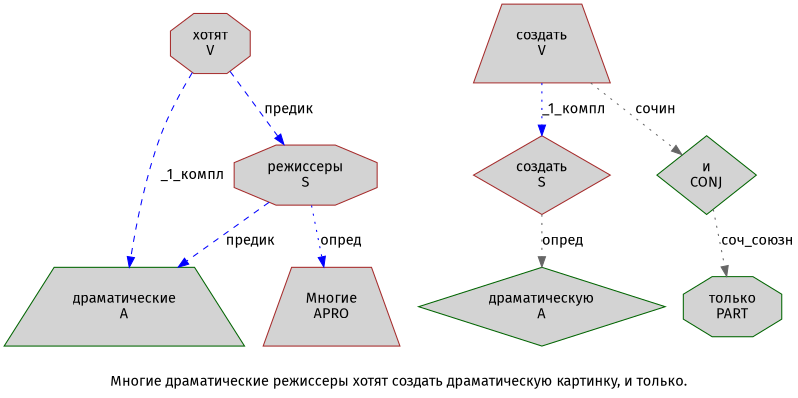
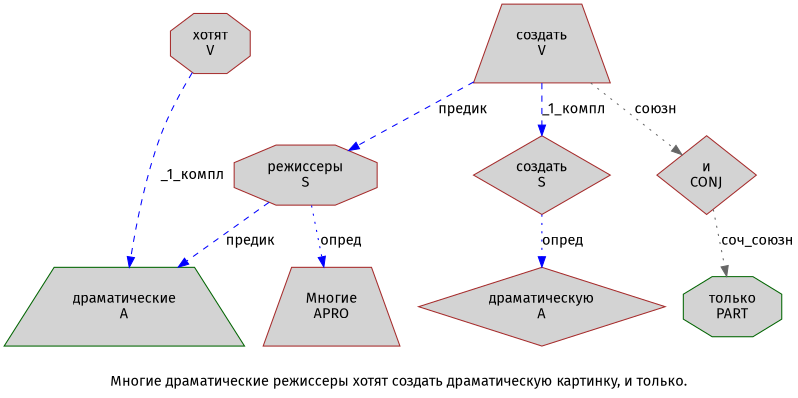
(254, 104) -> (416, 114)
(542, 104) -> (542, 104)
(656, 109) -> (656, 109)
(707, 175) -> (707, 175)
(542, 236) -> (542, 236)
(542, 307) -> (542, 307)
